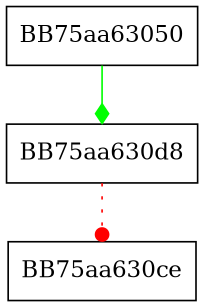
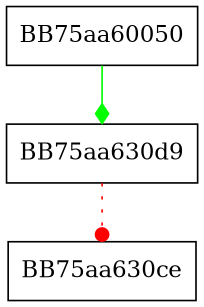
(102, 36) -> (102, 36)
(102, 154) -> (102, 154)
